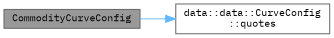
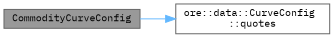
(253, 19) -> (253, 19)
